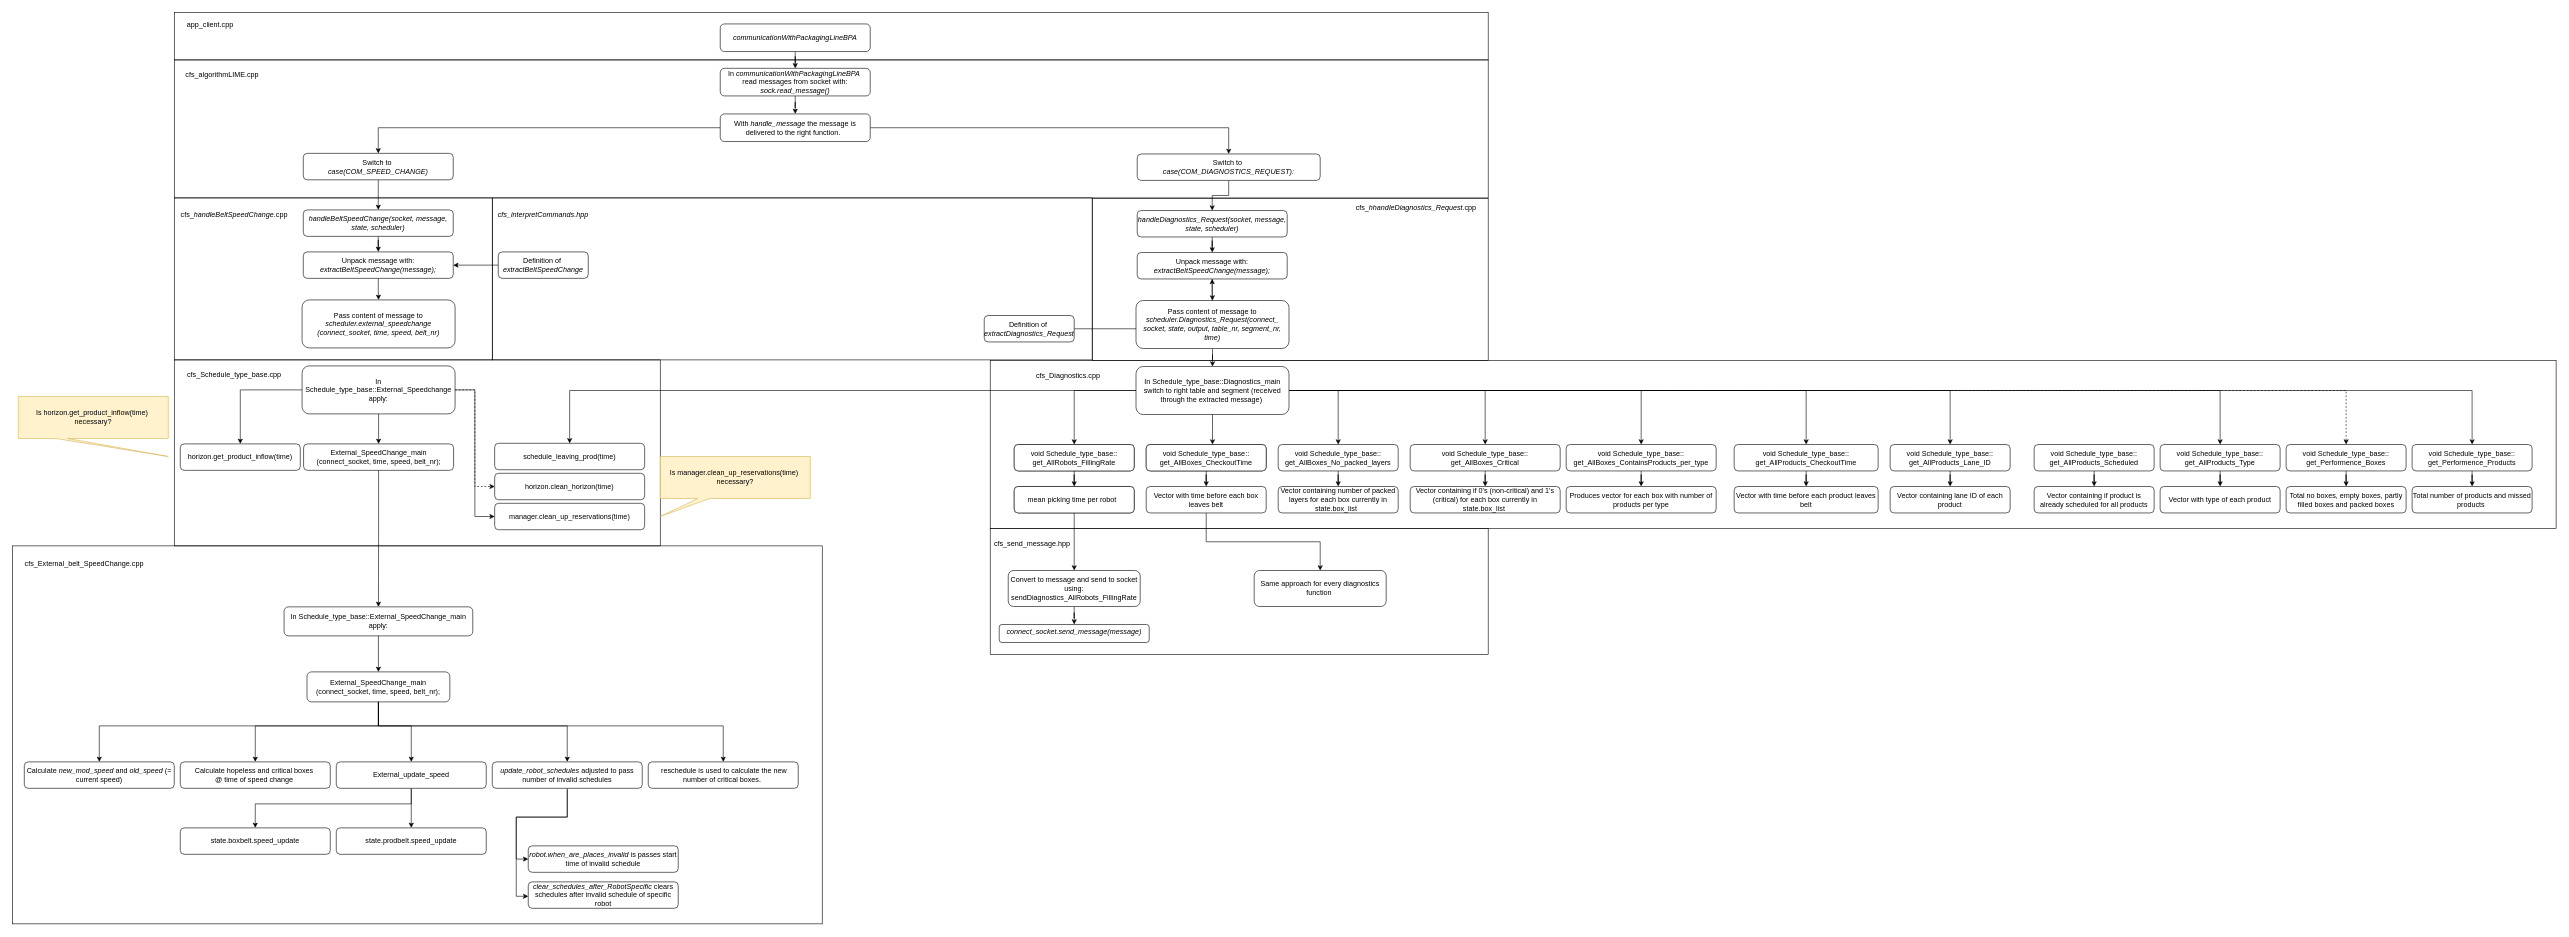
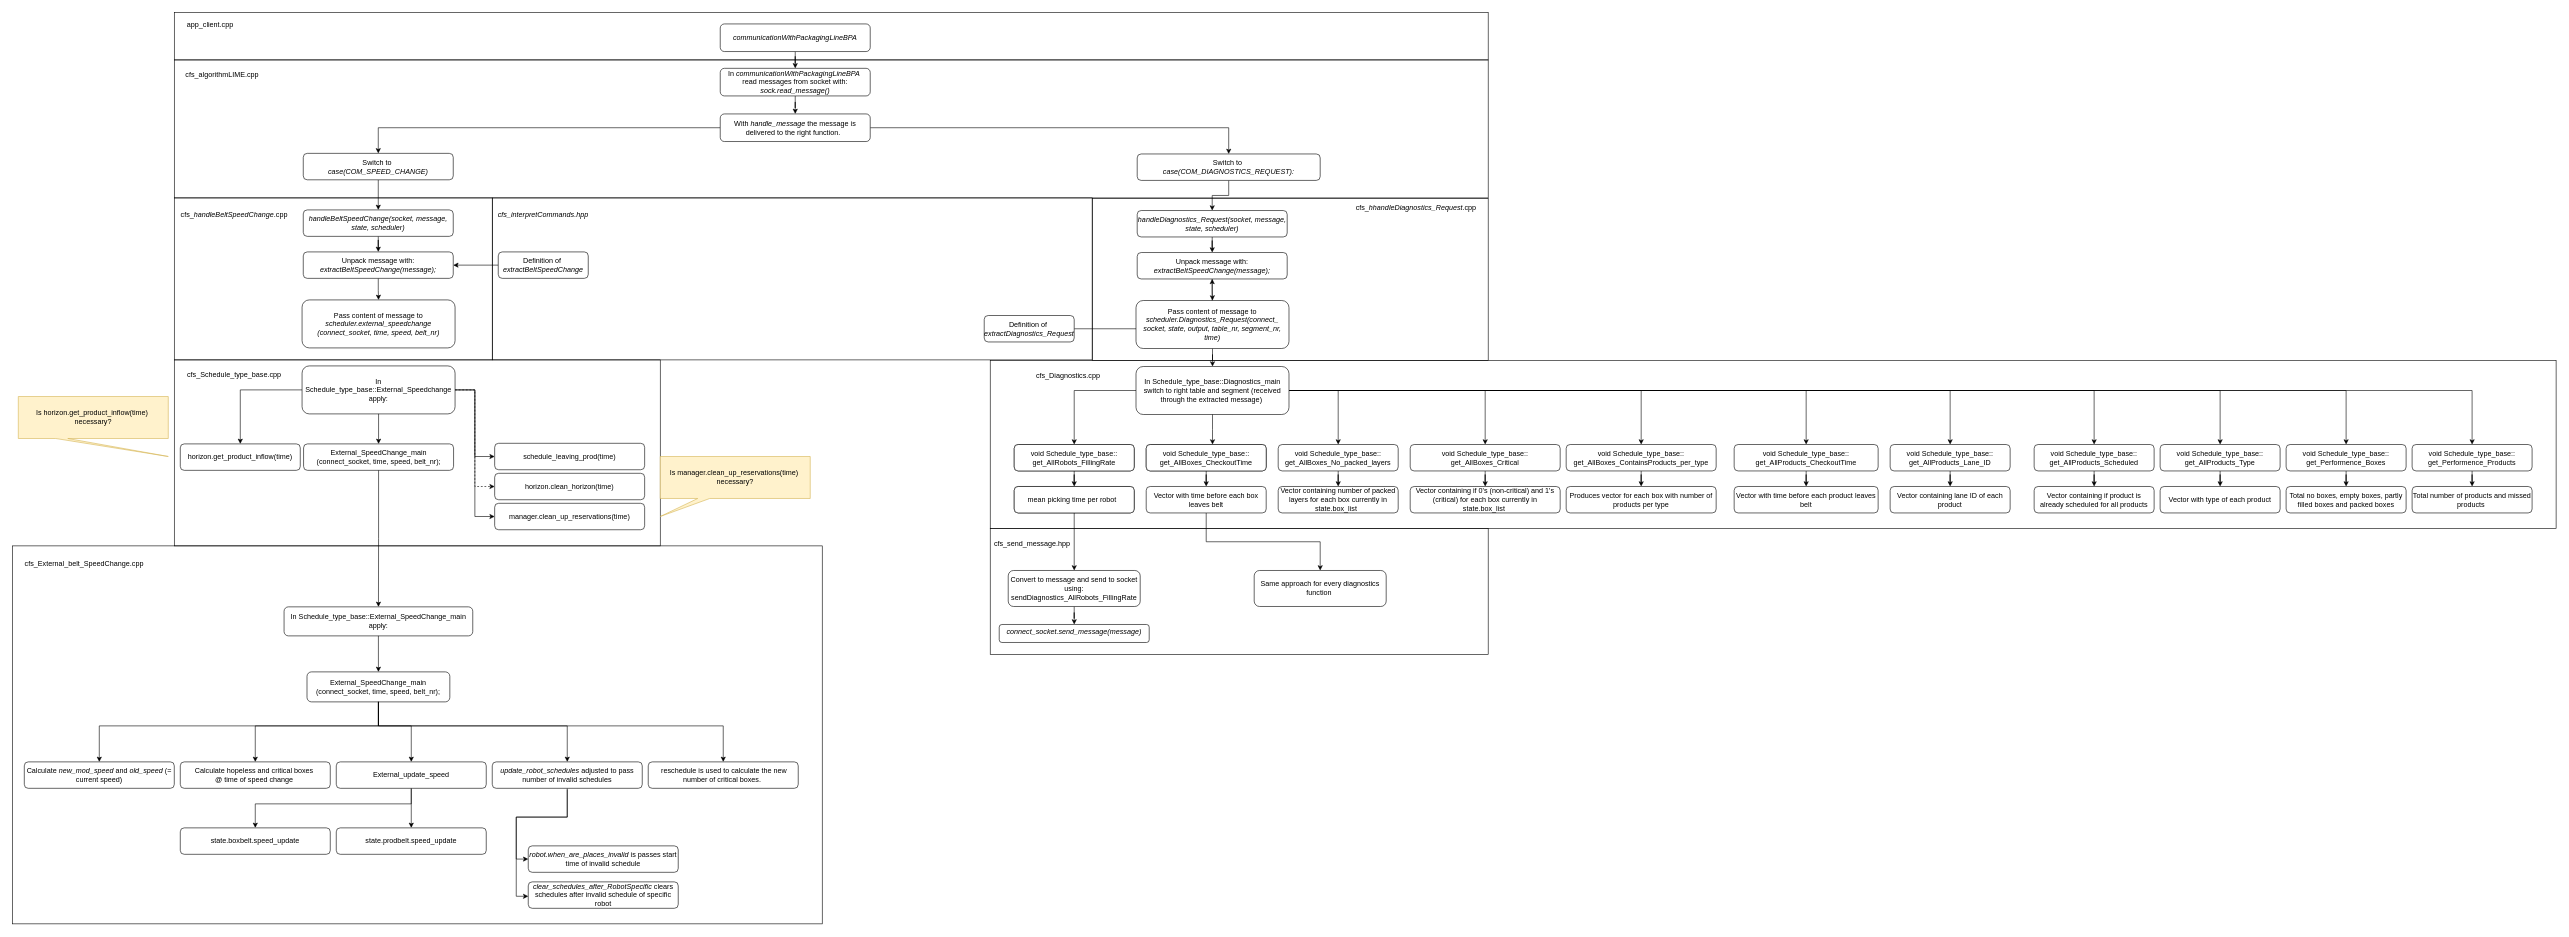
(797, 390) -> (2094, 439)
(2346, 416) -> (2346, 416)
none -> (483, 456)
